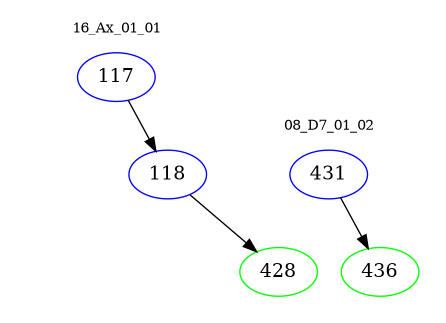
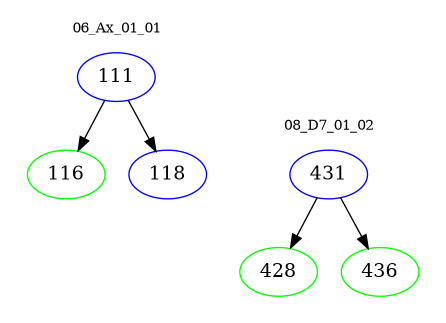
(117, 29) -> (117, 29)
(116, 77) -> (116, 77)
none -> (66, 175)
(218, 219) -> (307, 217)
